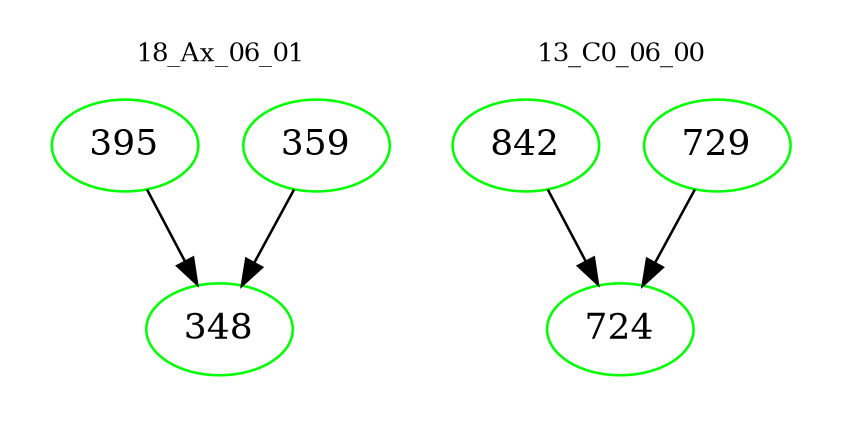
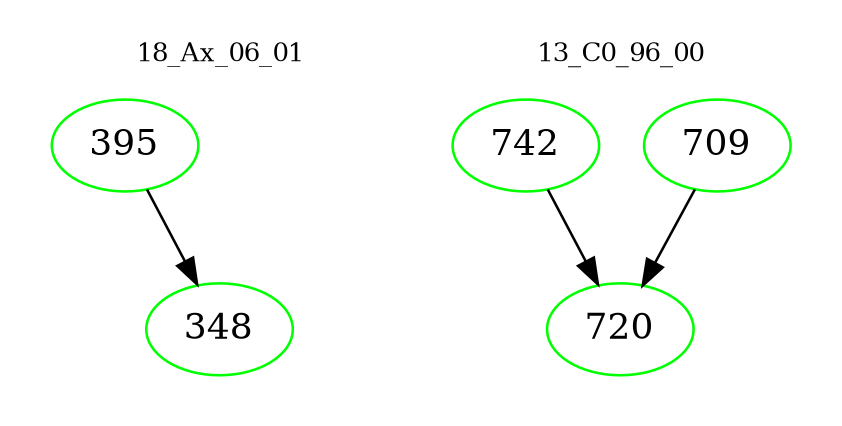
(622, 55) -> (622, 55)
(317, 146) -> none
(526, 146) -> (526, 146)
(717, 146) -> (717, 146)
(620, 329) -> (620, 329)
